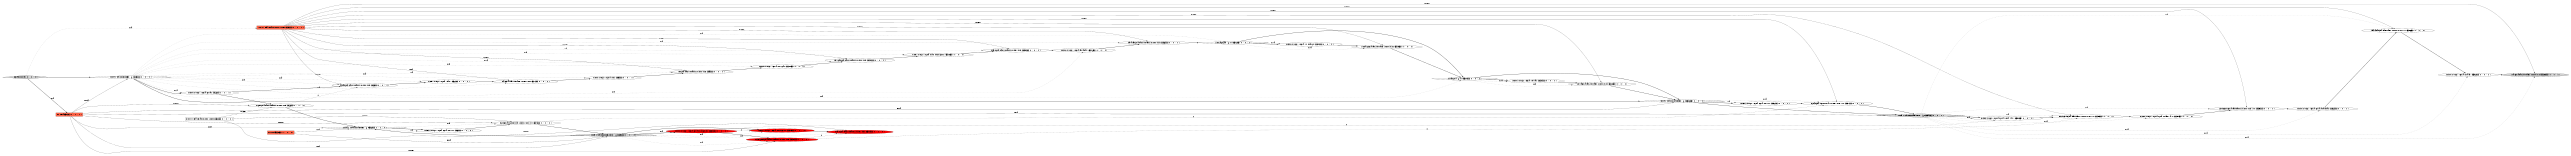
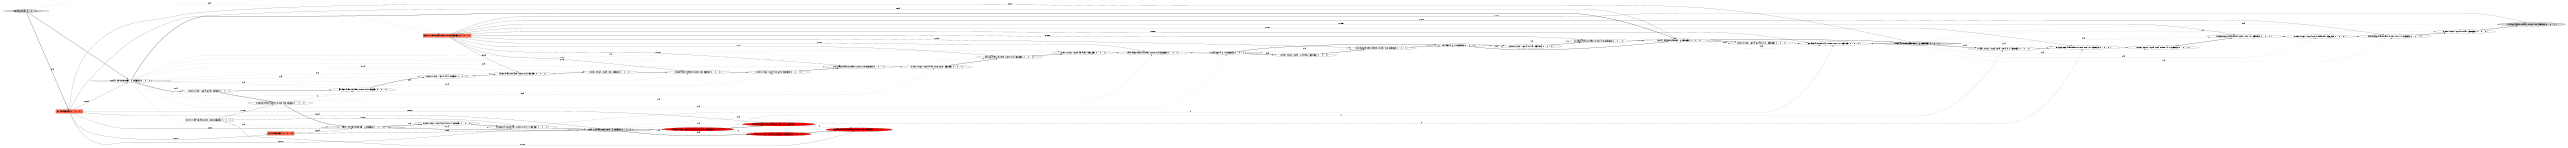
(303, 63) -> none
(796, 97) -> (222, 125)
(160, 105) -> (164, 140)
